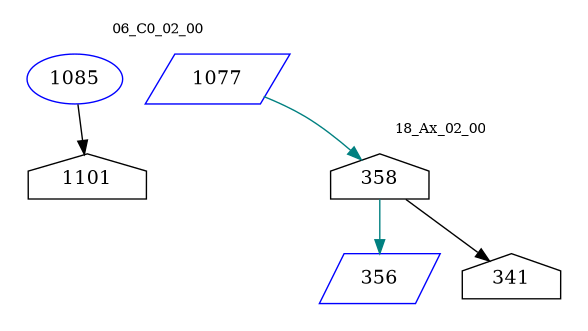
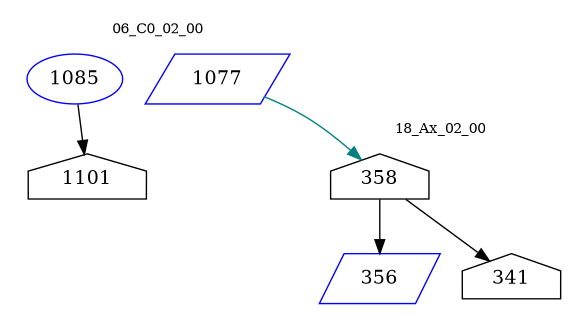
(380, 219) -> (380, 219)
